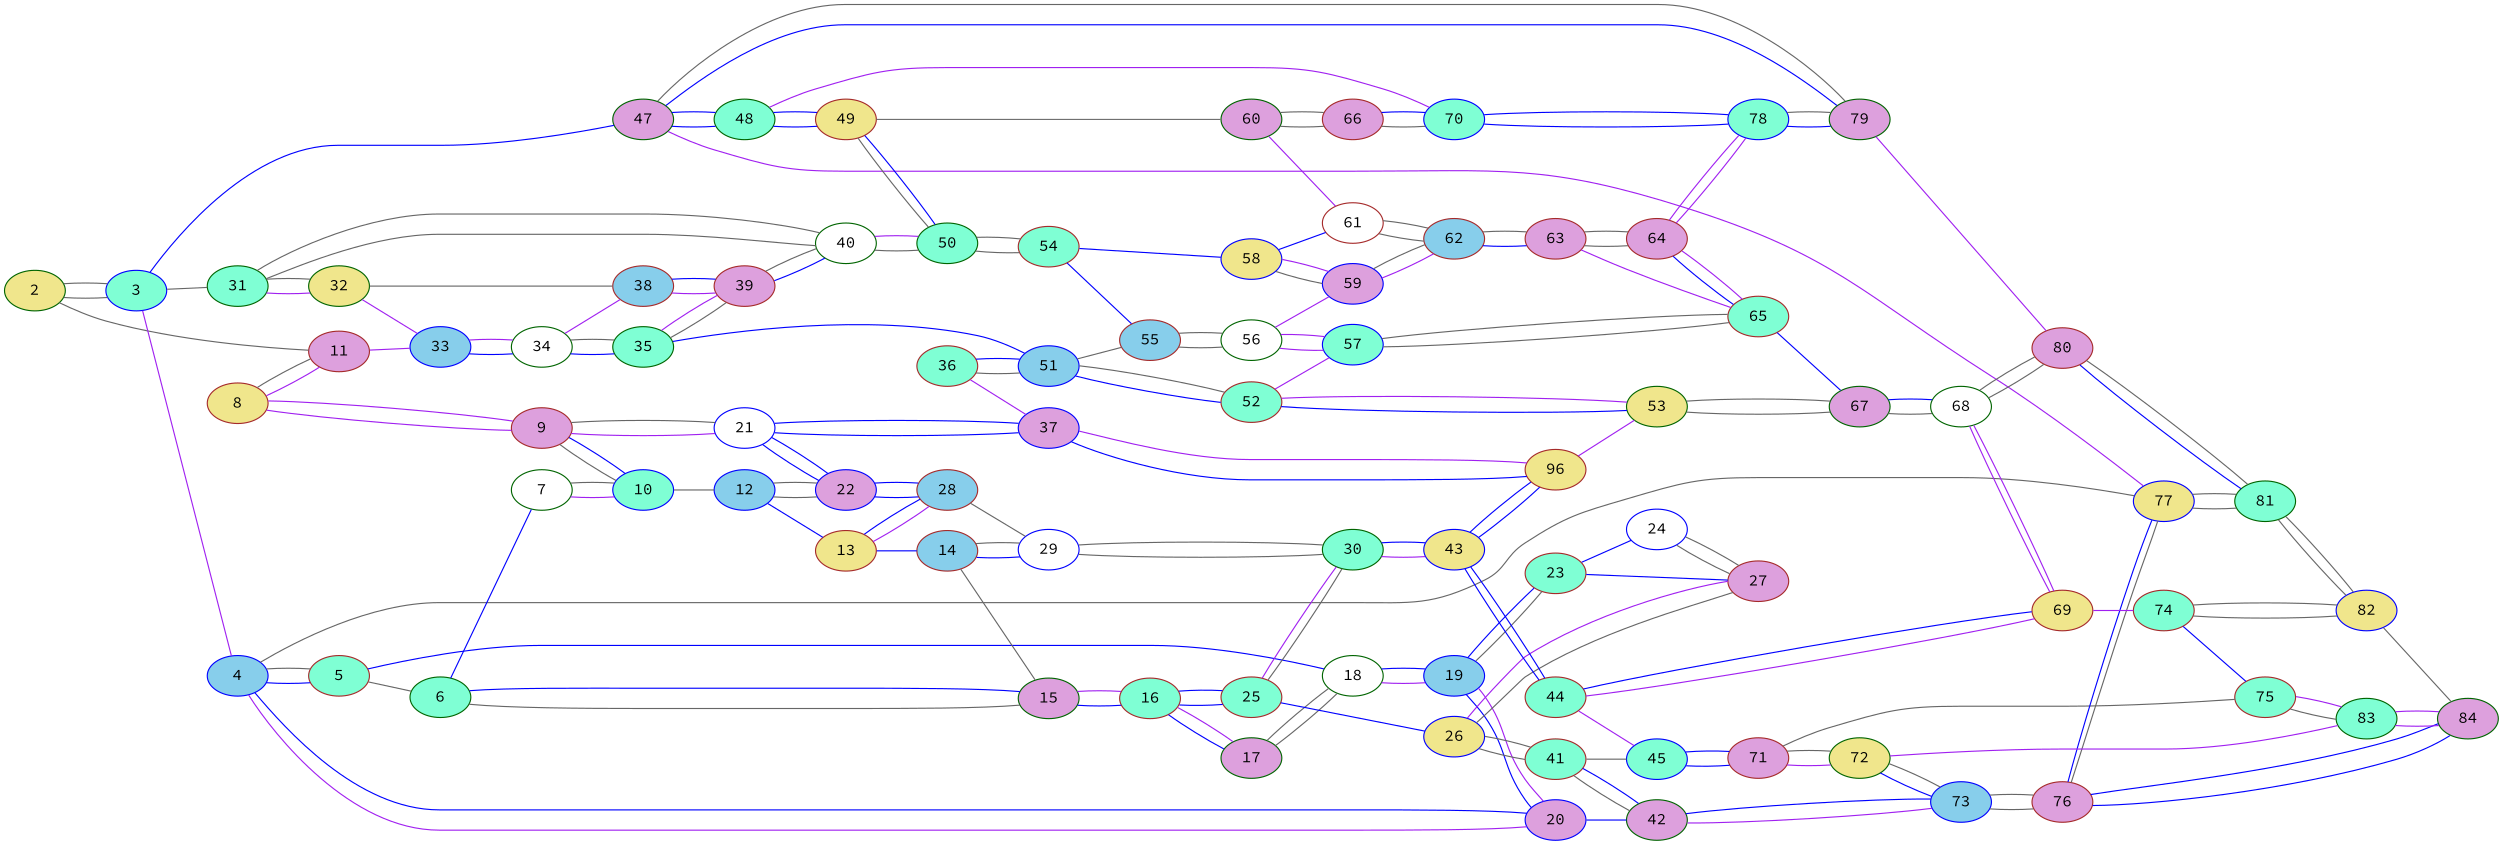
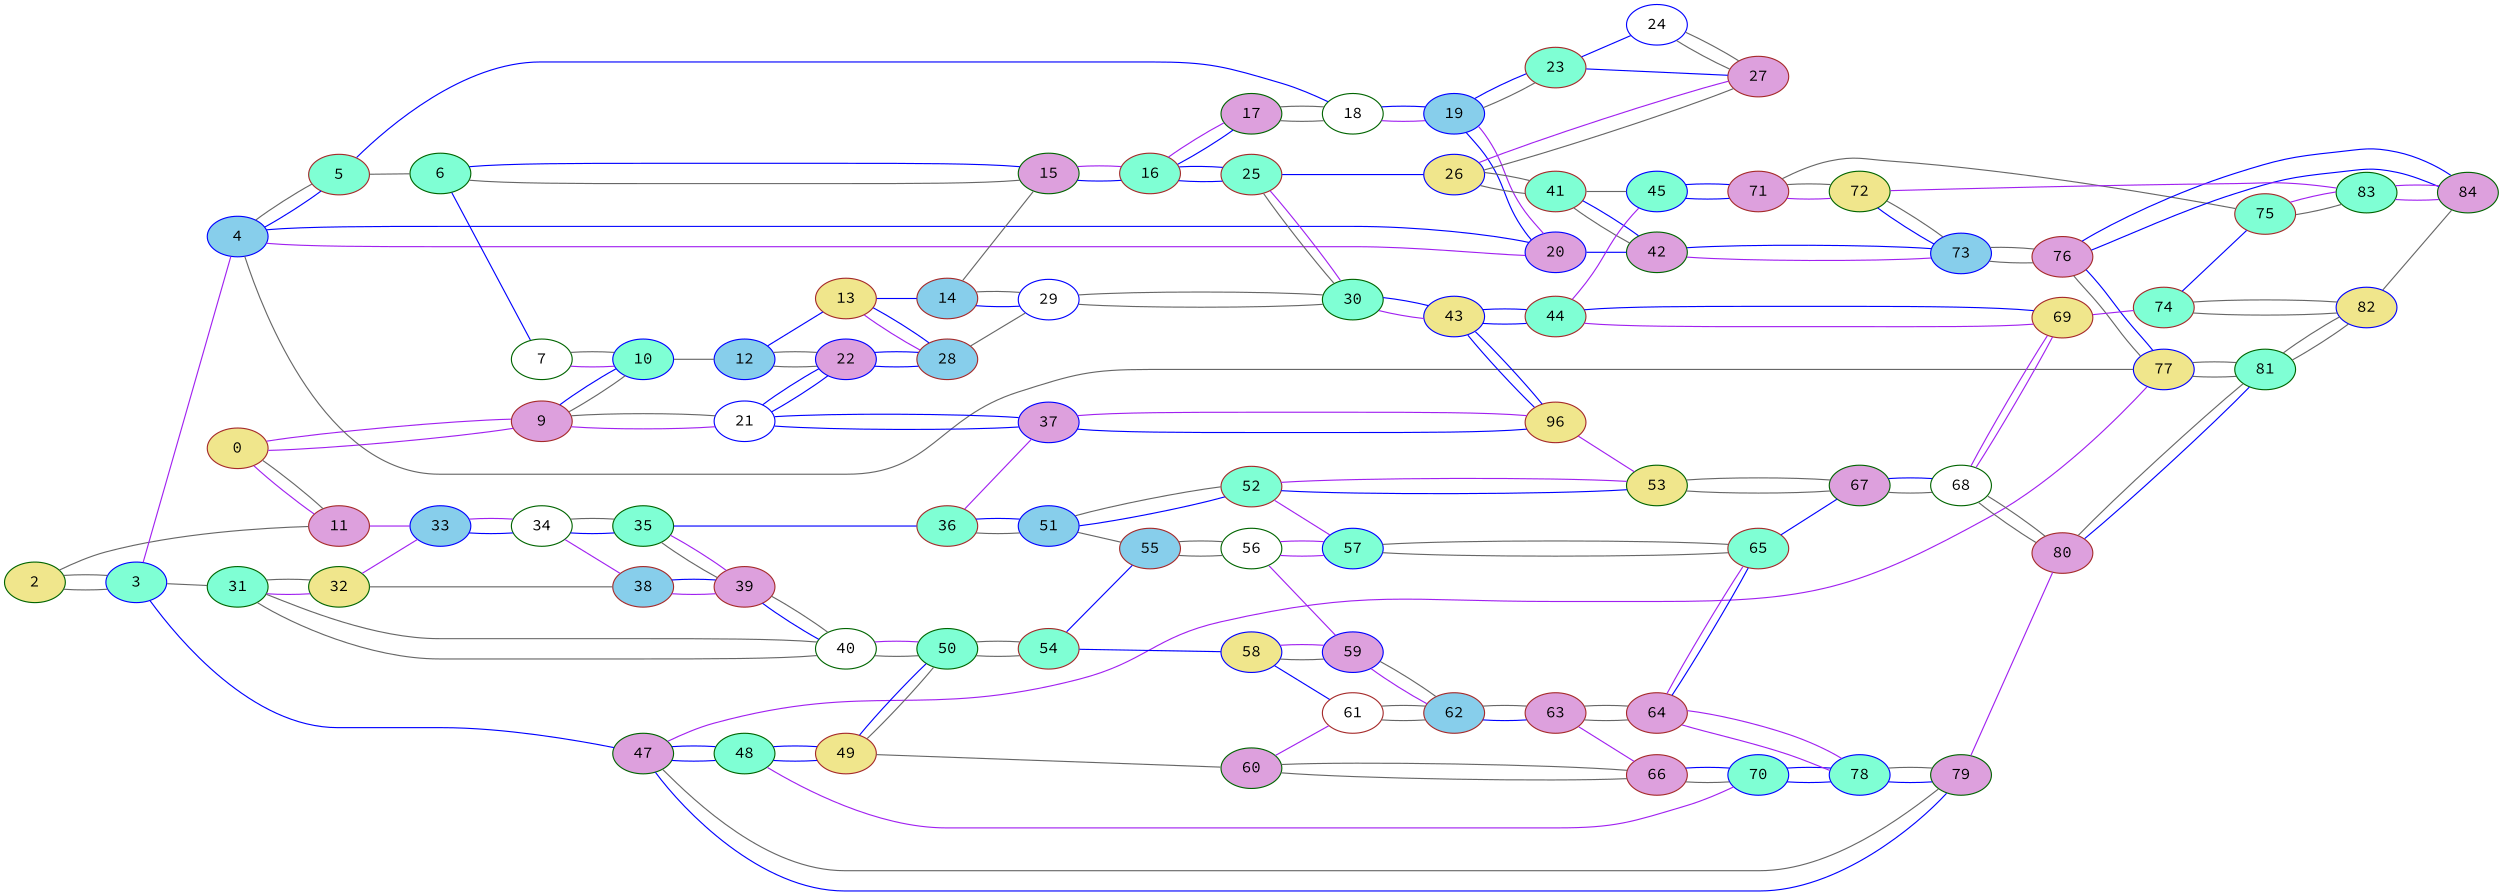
(1655, 280) -> (1606, 744)
(850, 325) -> (795, 526)
(238, 403) -> (238, 448)
